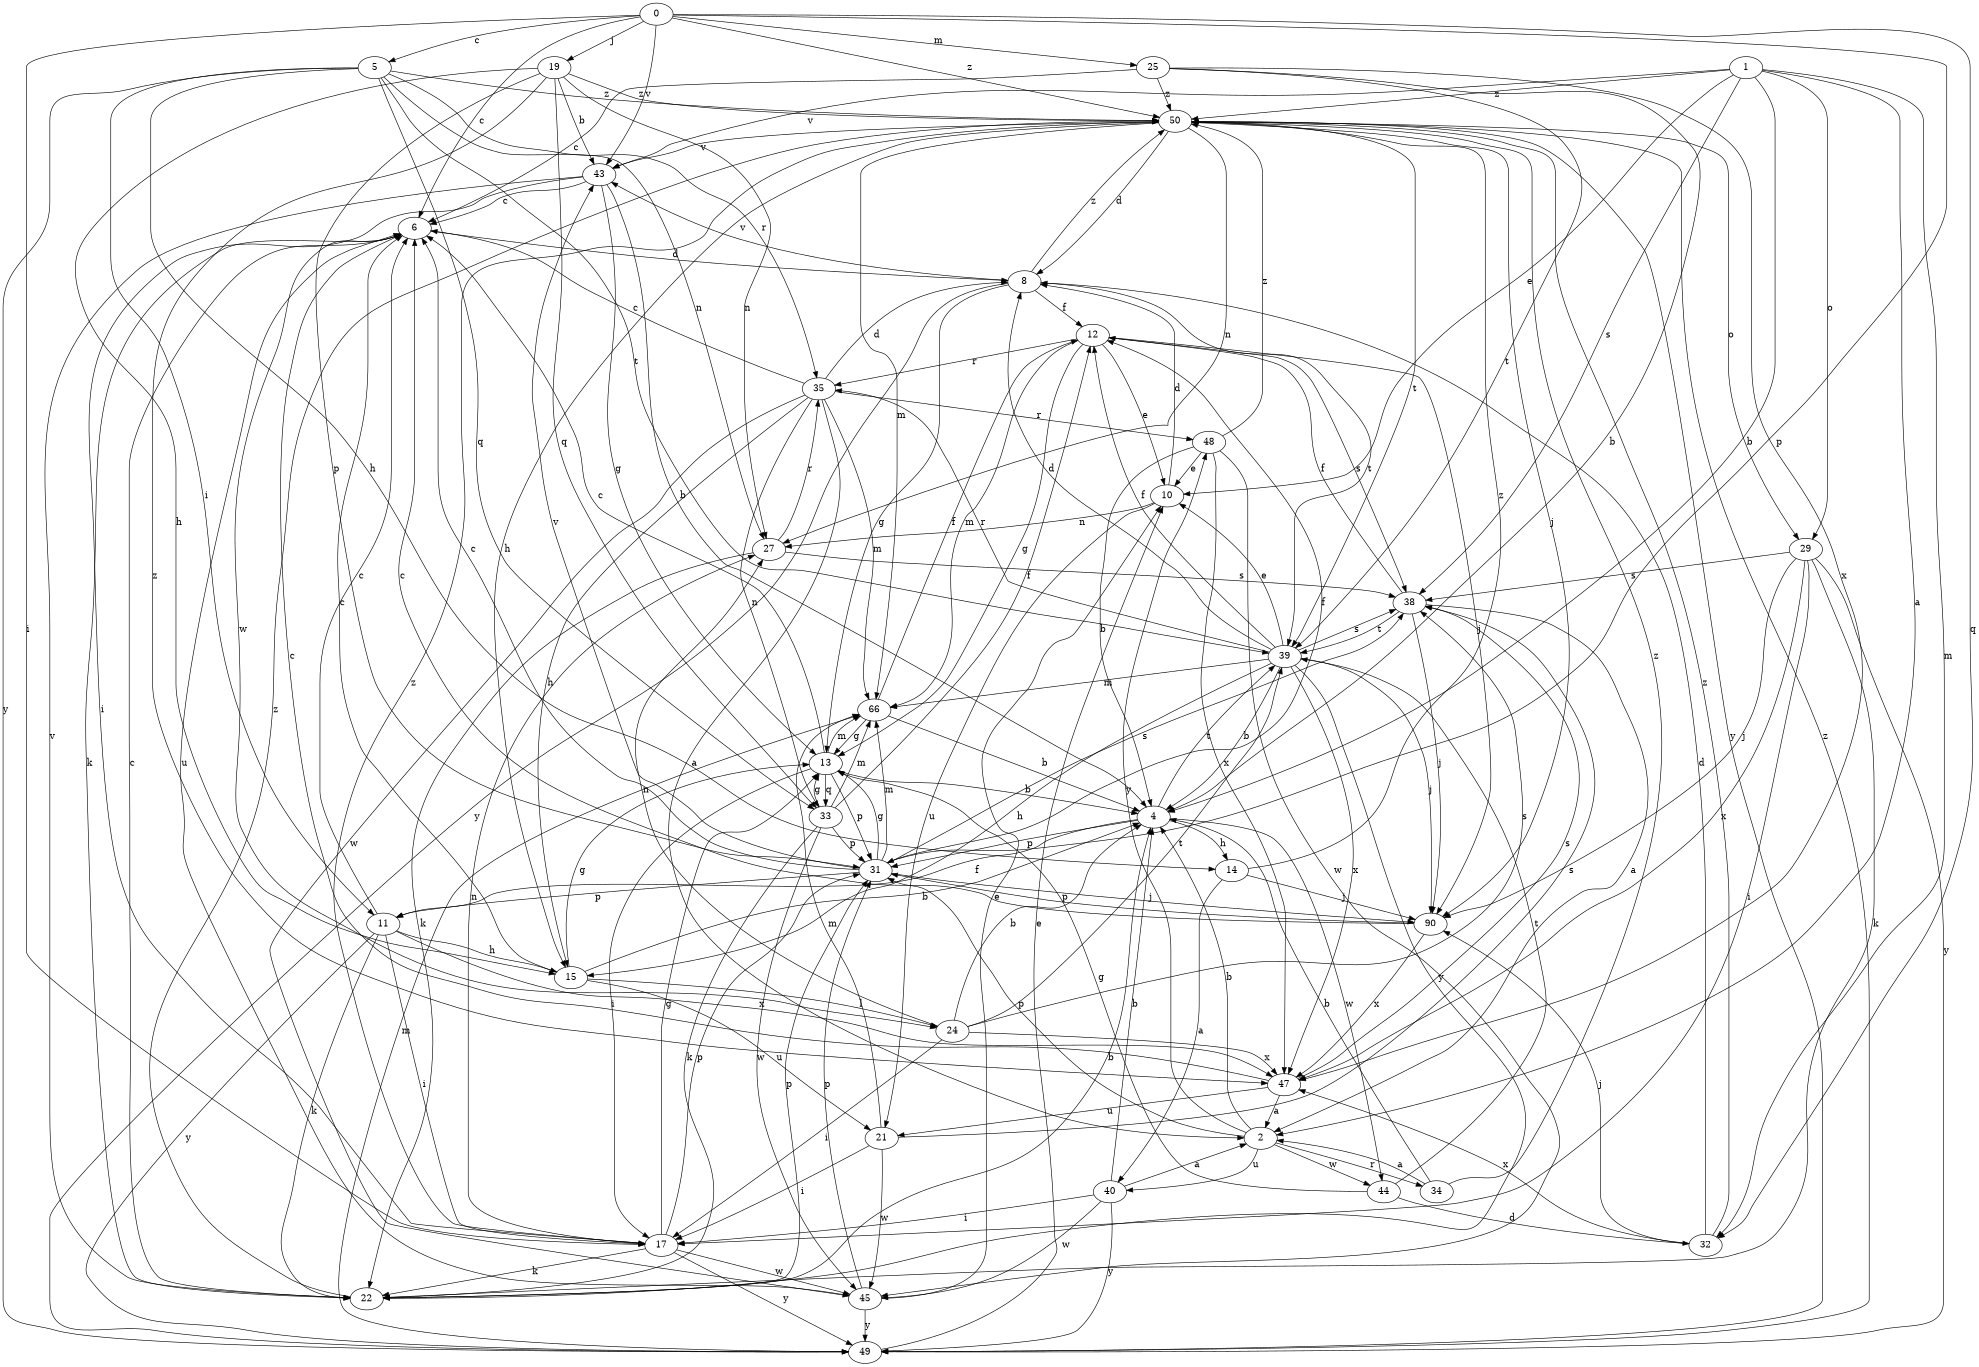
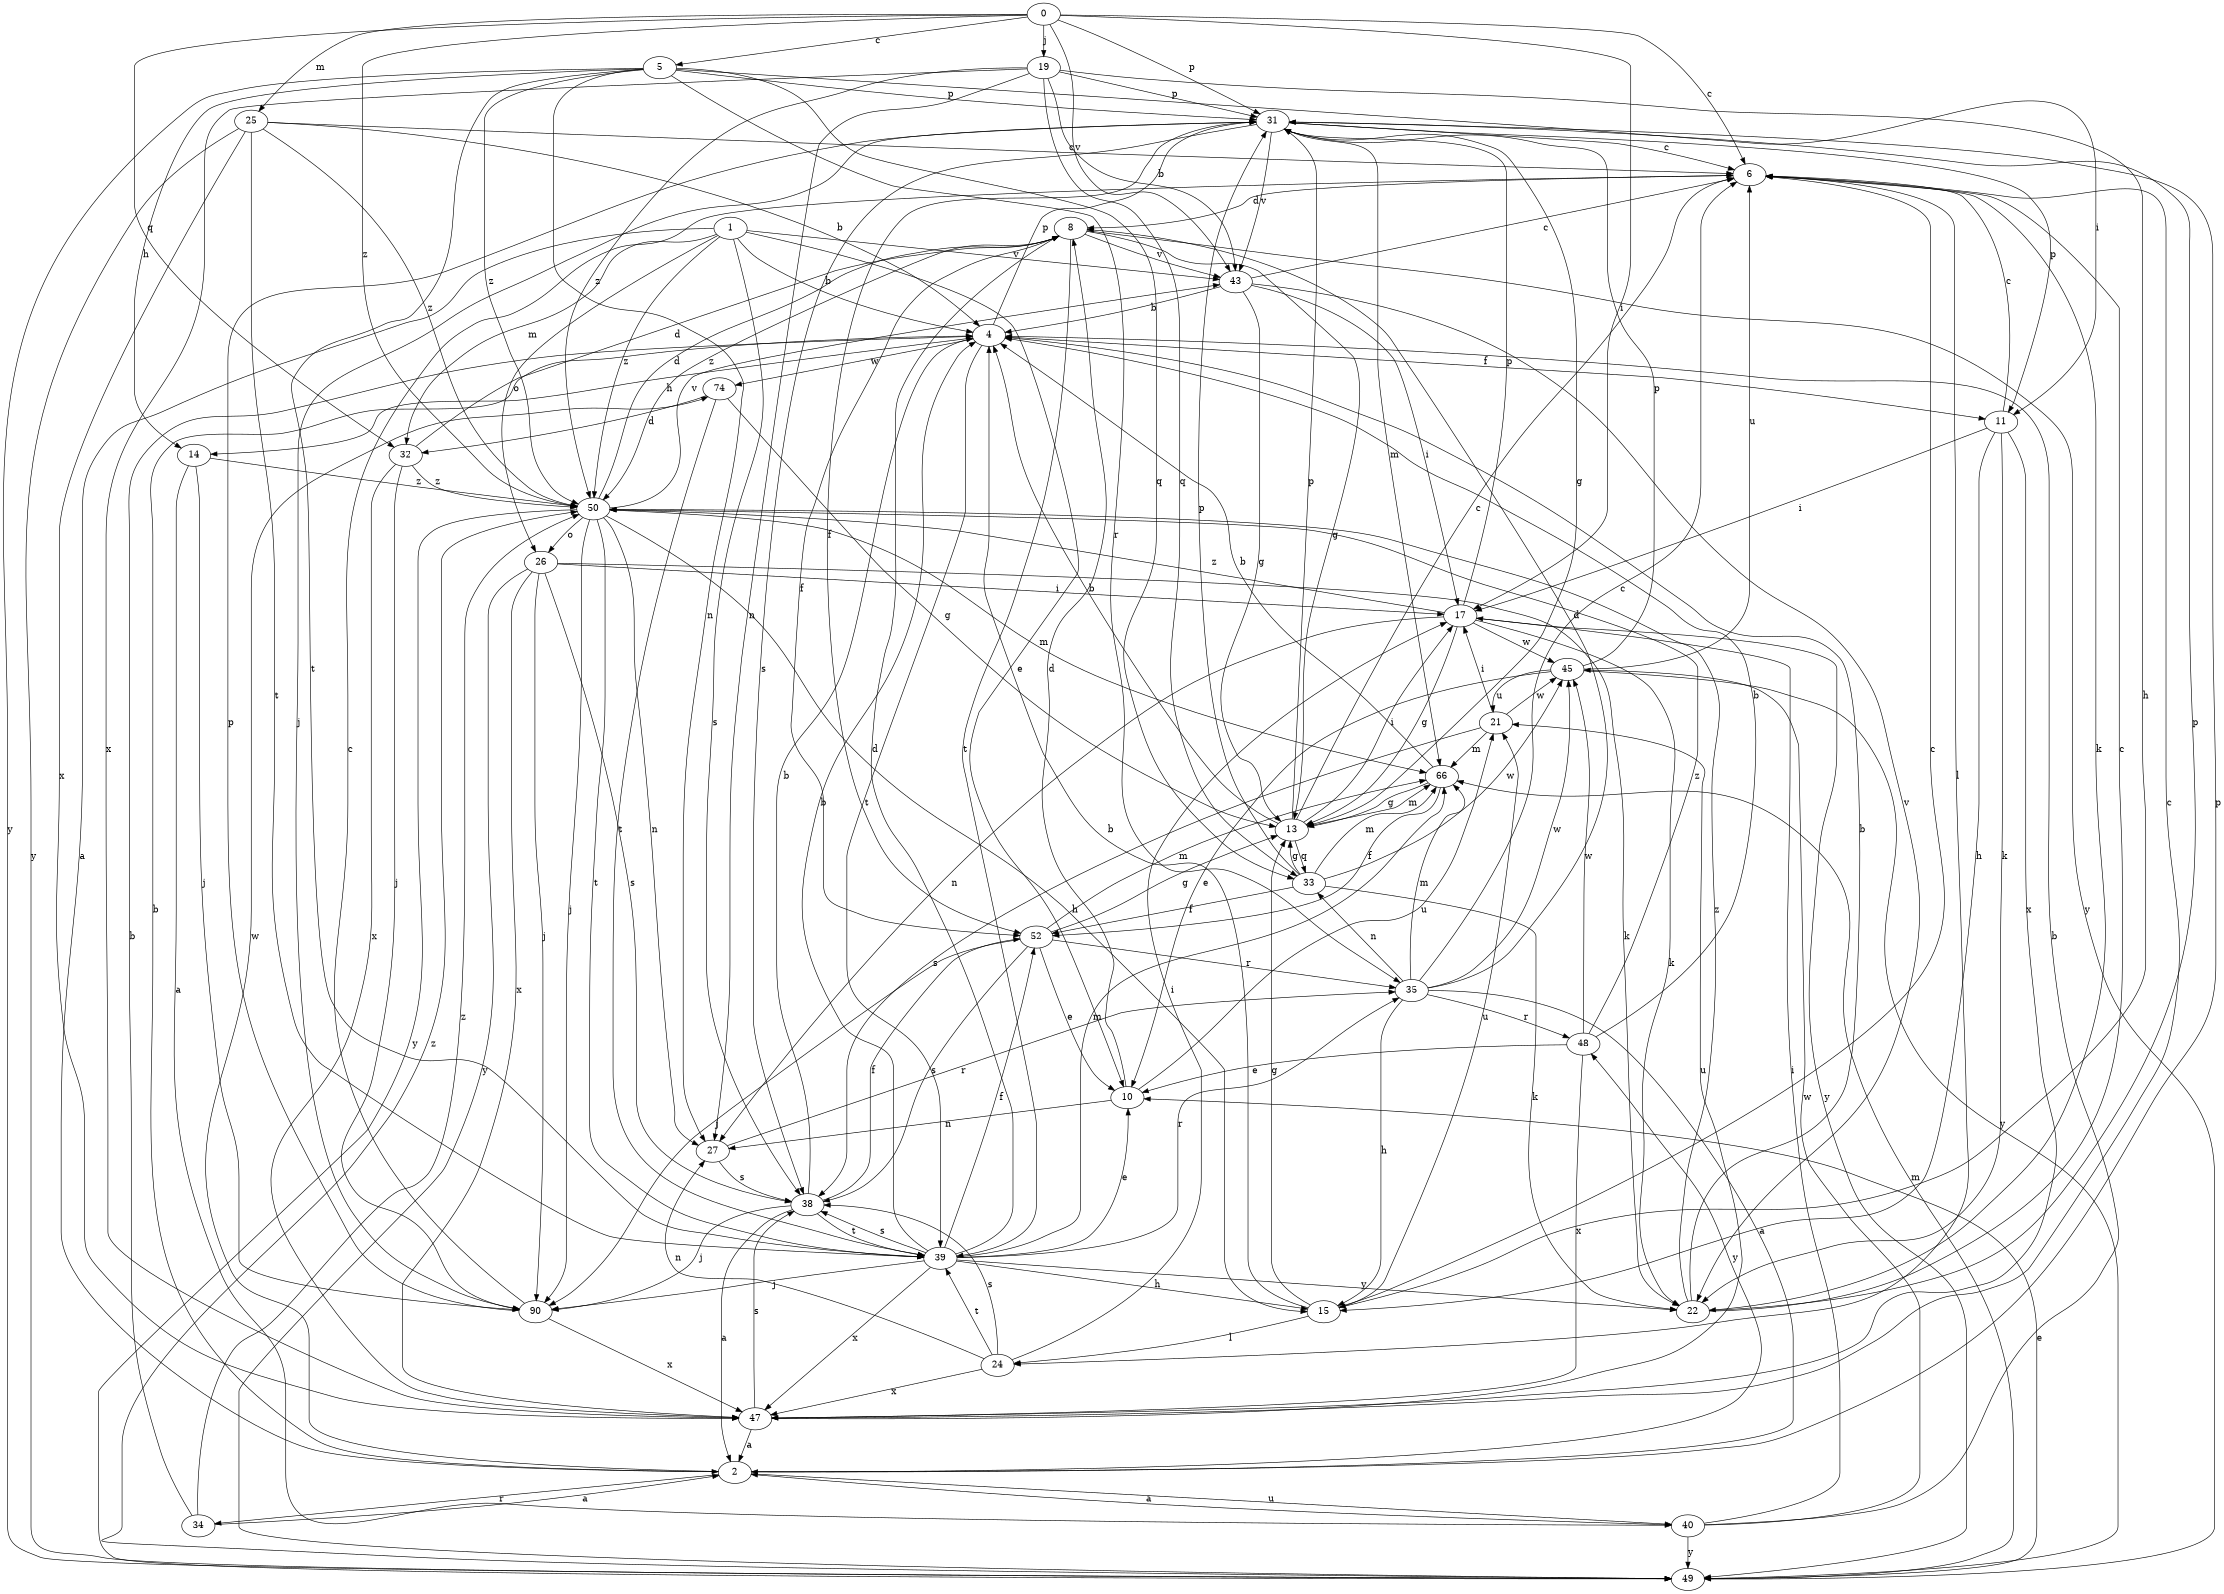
none -> (977, 101)
(1093, 335) -> (1036, 937)
(1806, 549) -> (541, 562)
(155, 576) -> (109, 750)
(243, 630) -> (1958, 776)
none -> (1508, 681)
(416, 832) -> none
(1016, 910) -> (783, 765)
(1384, 1192) -> (720, 389)
(231, 1328) -> (106, 1558)
